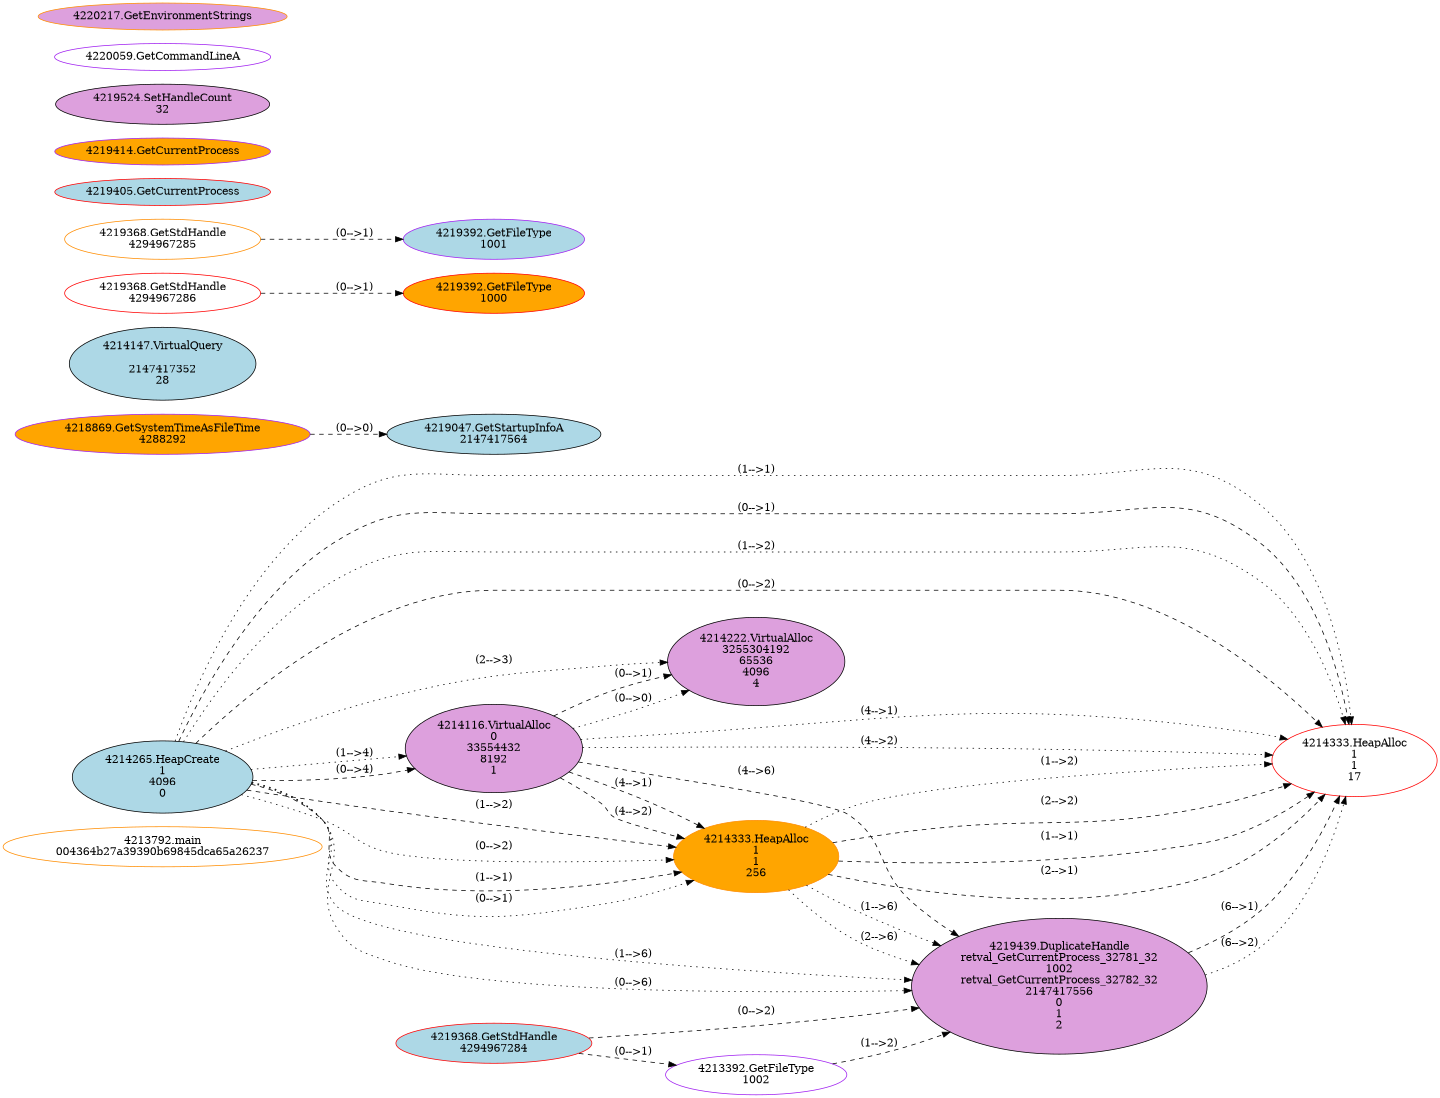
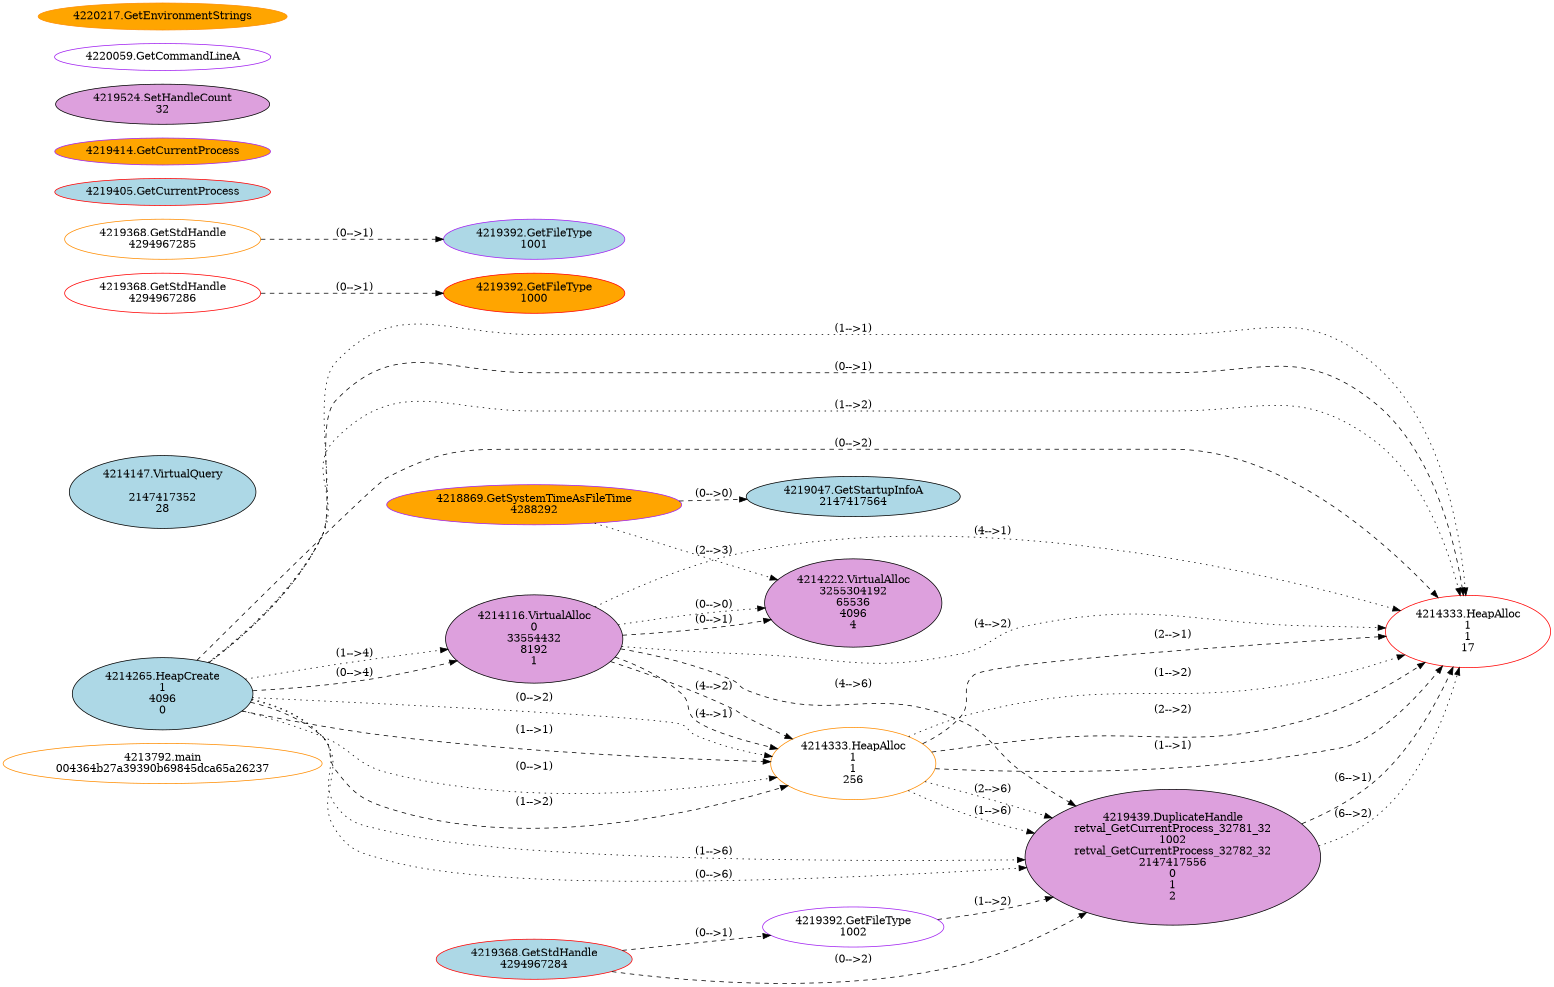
(163, 16) -> (163, 16)
(438, 686) -> (682, 550)
(756, 857) -> (853, 764)
(756, 1075) -> (853, 927)
